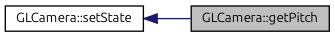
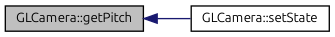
(174, 19) -> (174, 19)
